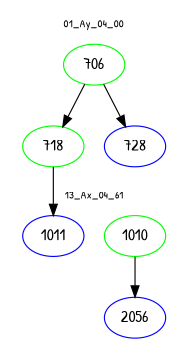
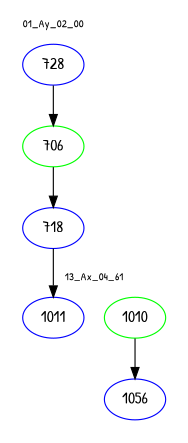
(94, 24) -> (54, 24)
(112, 100) -> (53, 100)
(53, 146) -> (53, 228)
(135, 318) -> (135, 399)
